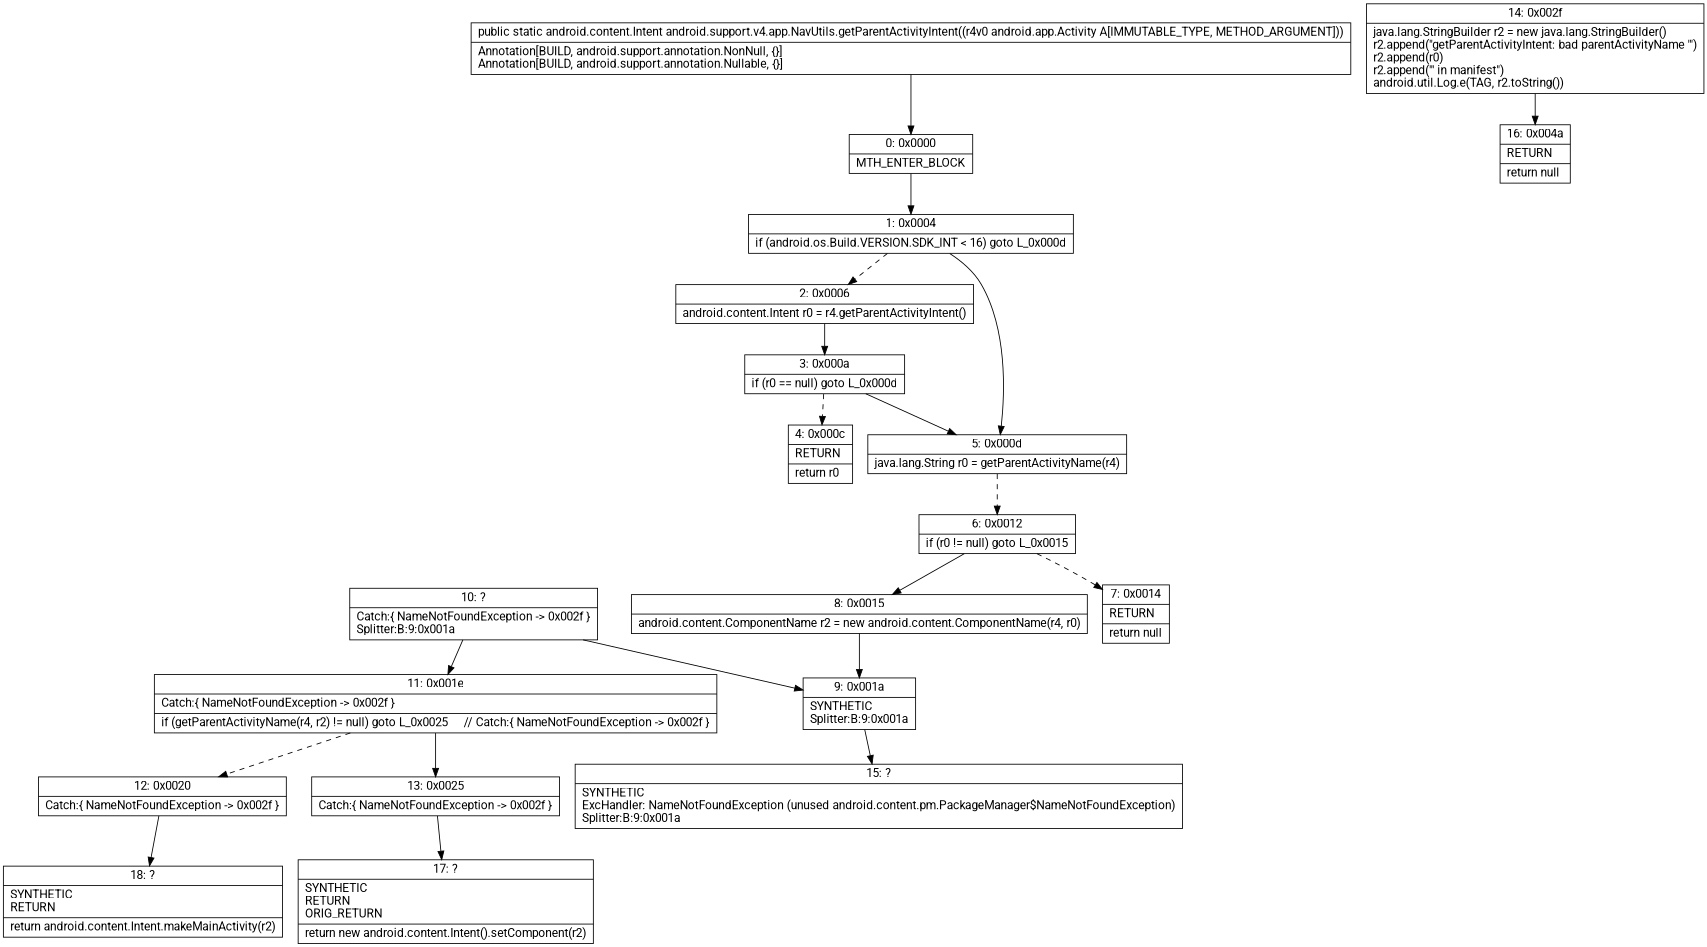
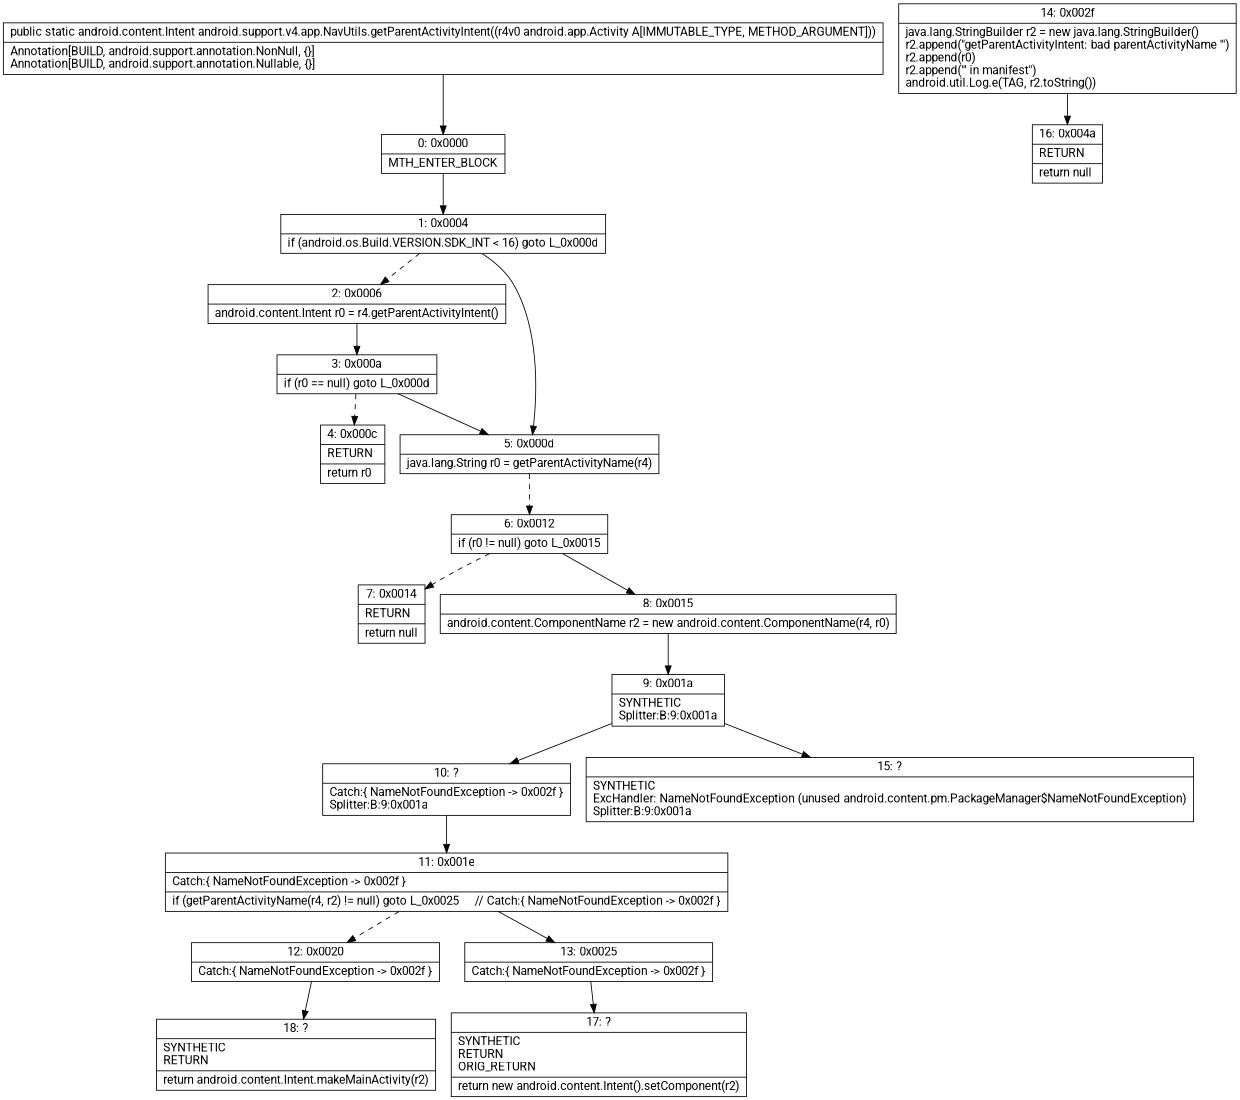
(689, 664) -> (565, 742)
